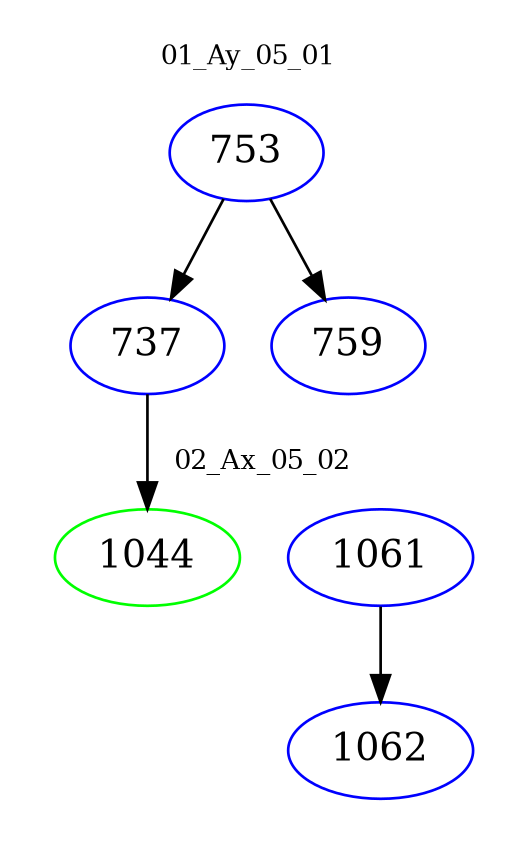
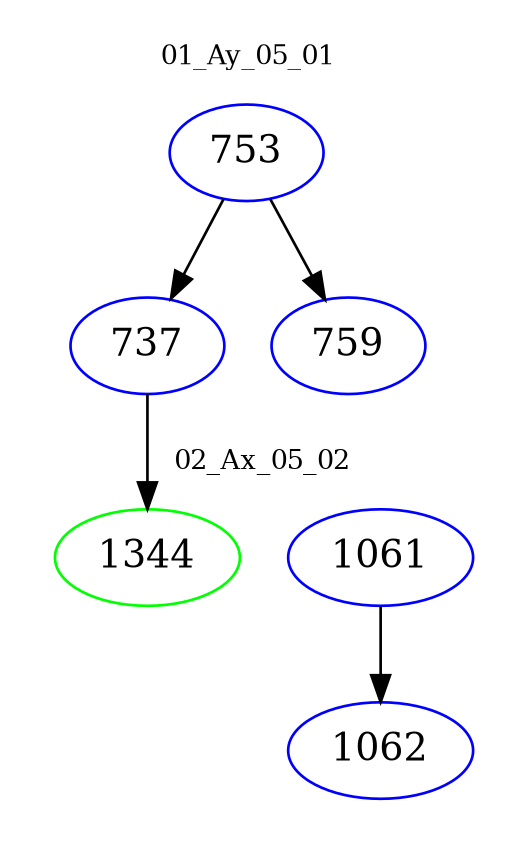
(147, 558) -> (147, 558)
